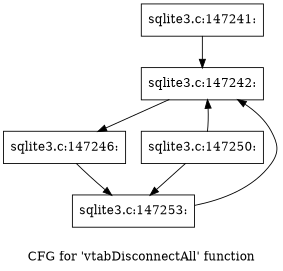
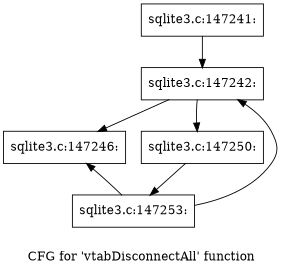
(208, 120) -> (197, 111)
(90, 177) -> (108, 182)
